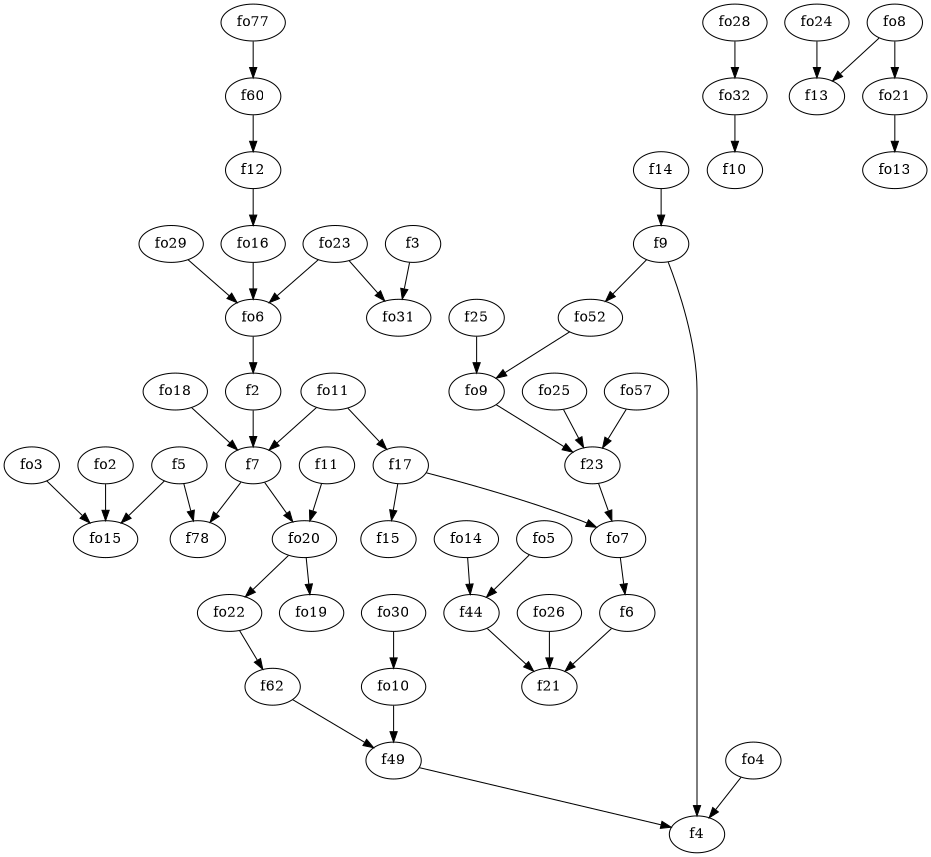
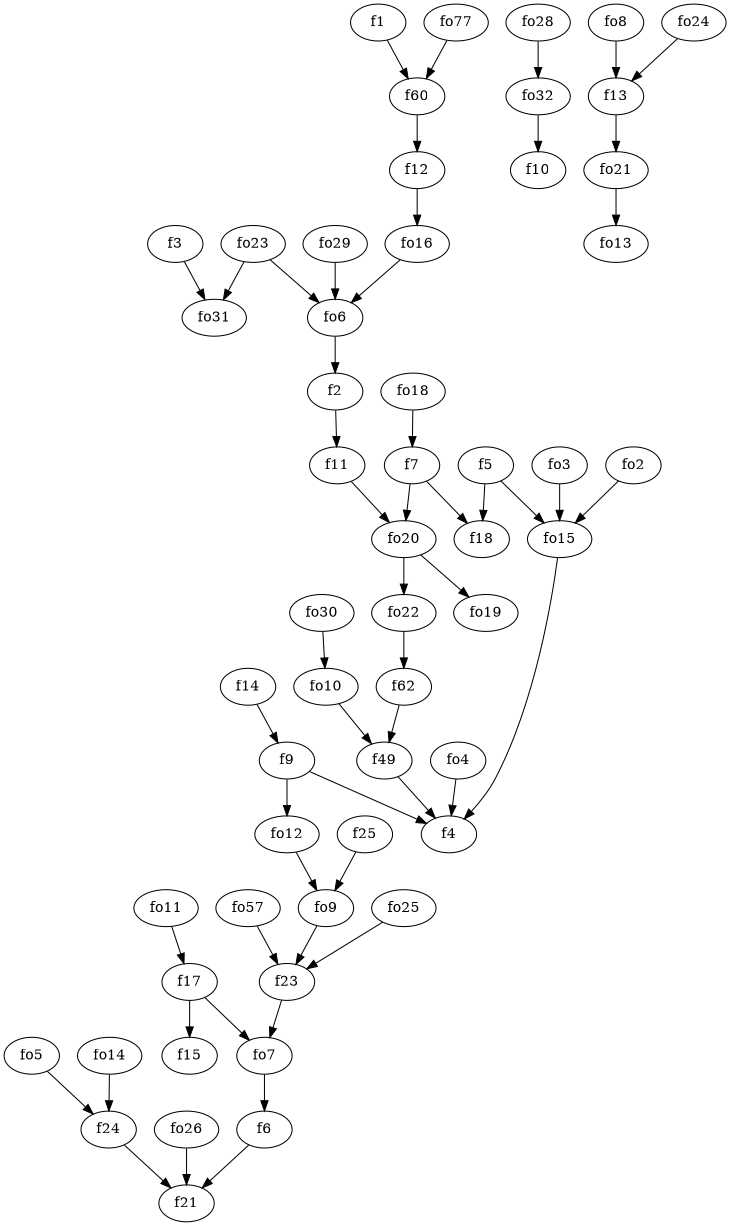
none -> (378, 23)
(895, 54) -> (616, 128)
(590, 318) -> (287, 834)
(253, 423) -> (336, 423)
(297, 425) -> none
(198, 539) -> (482, 539)
(471, 613) -> (109, 1130)
none -> (530, 690)
